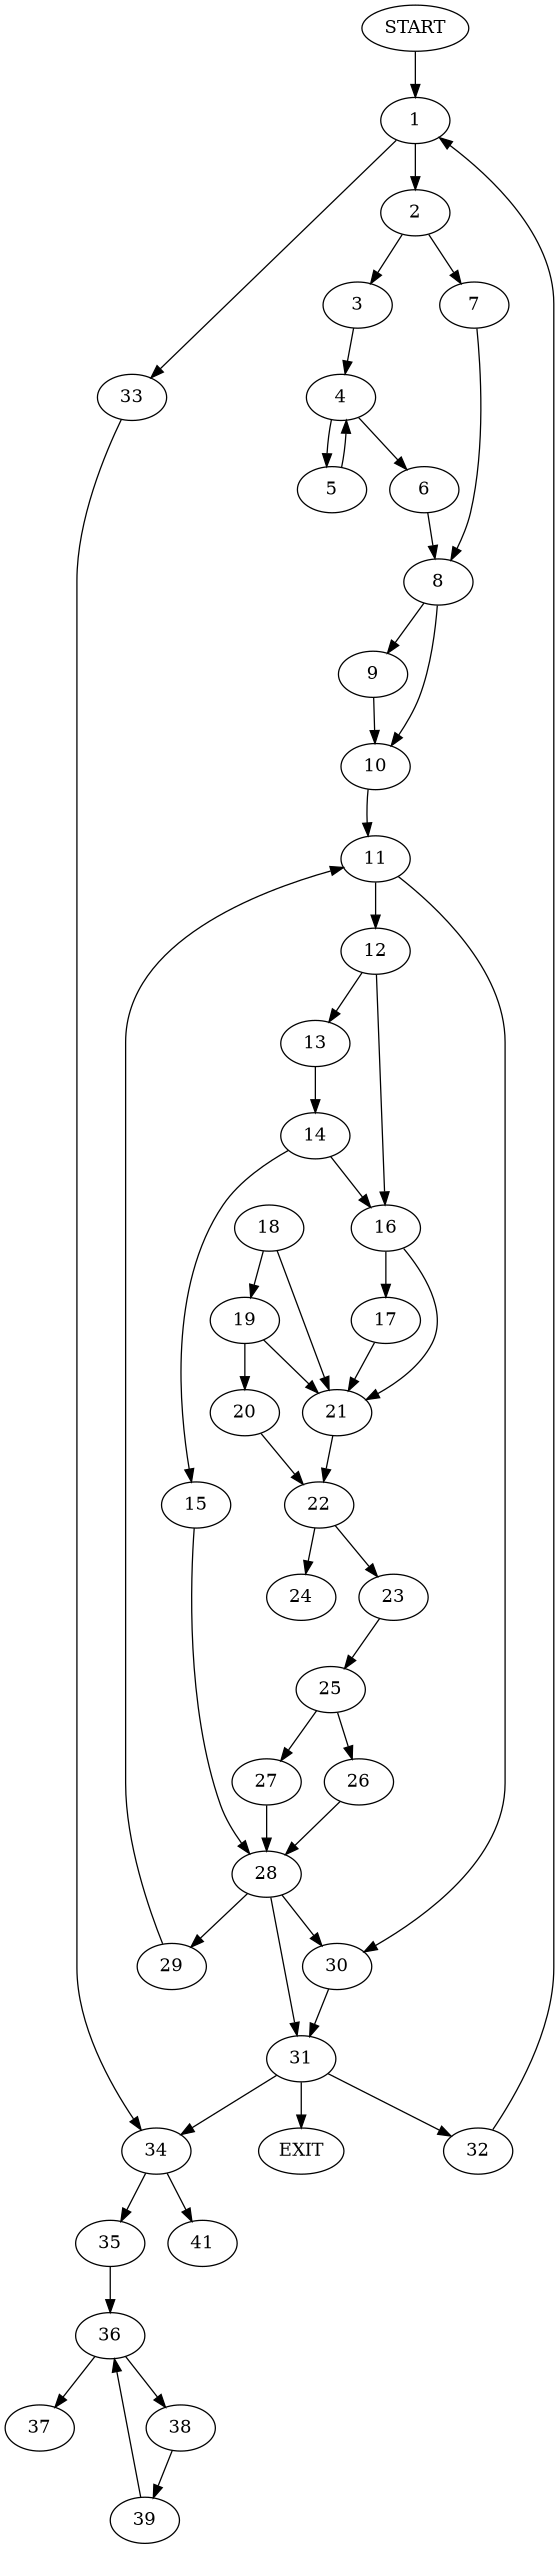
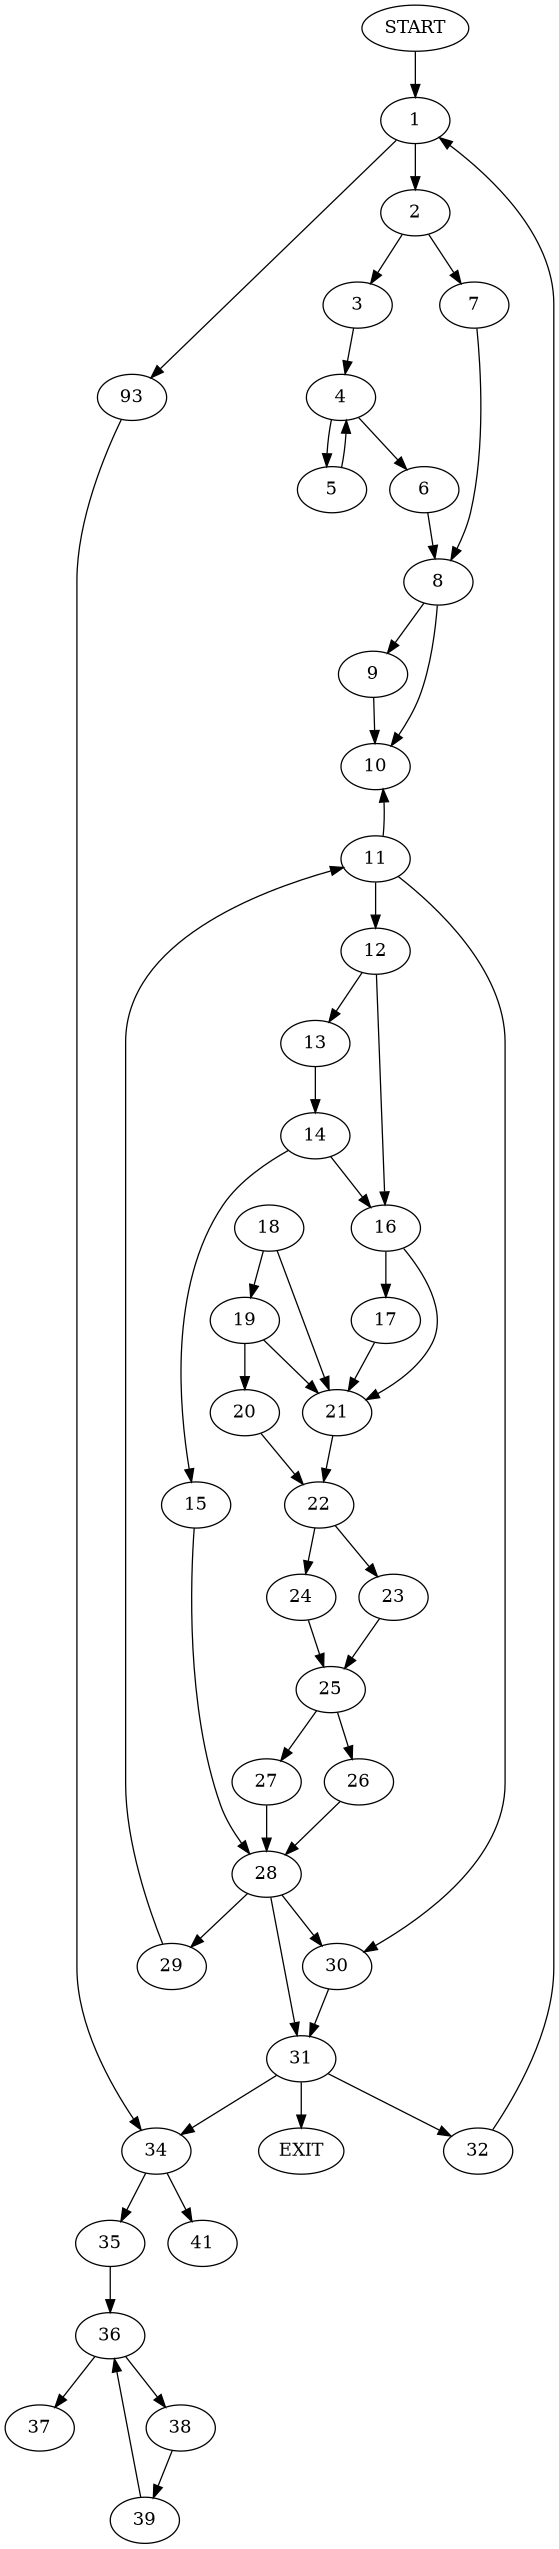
(132, 397) -> (132, 397)
(367, 806) -> (384, 819)
none -> (314, 1637)
